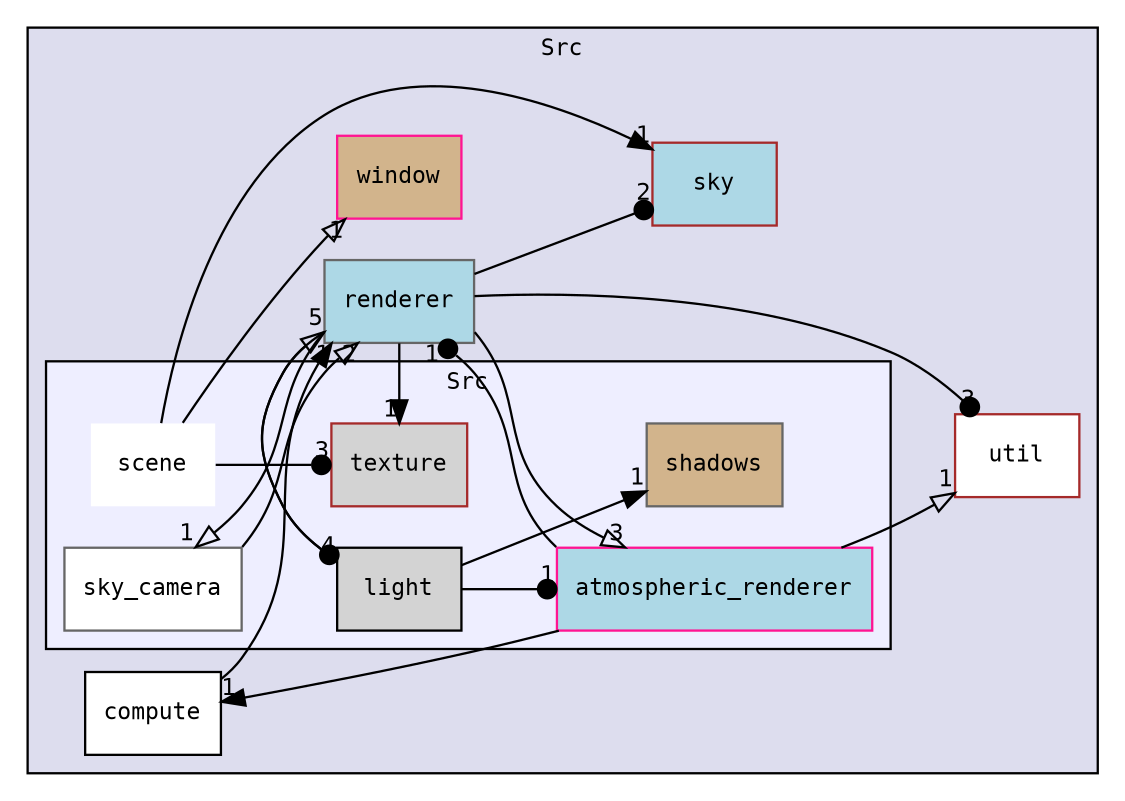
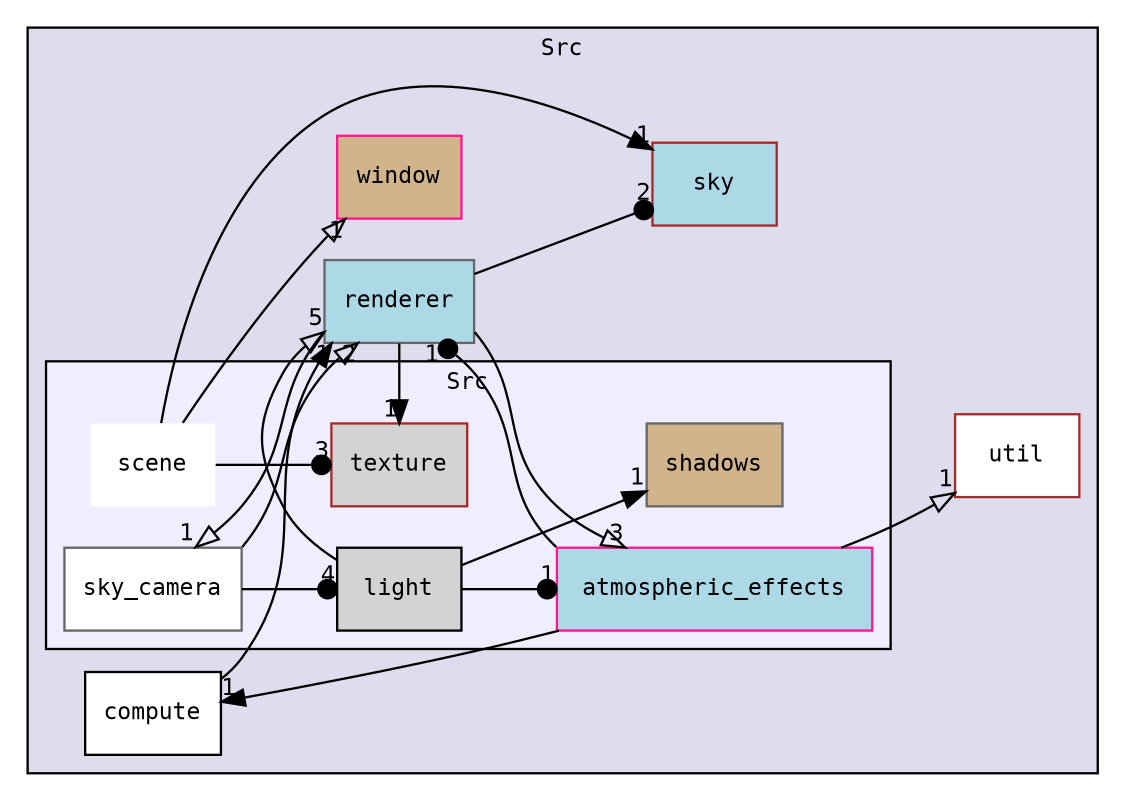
(729, 308) -> none
(262, 439) -> (291, 589)
(715, 589) -> (715, 589)
